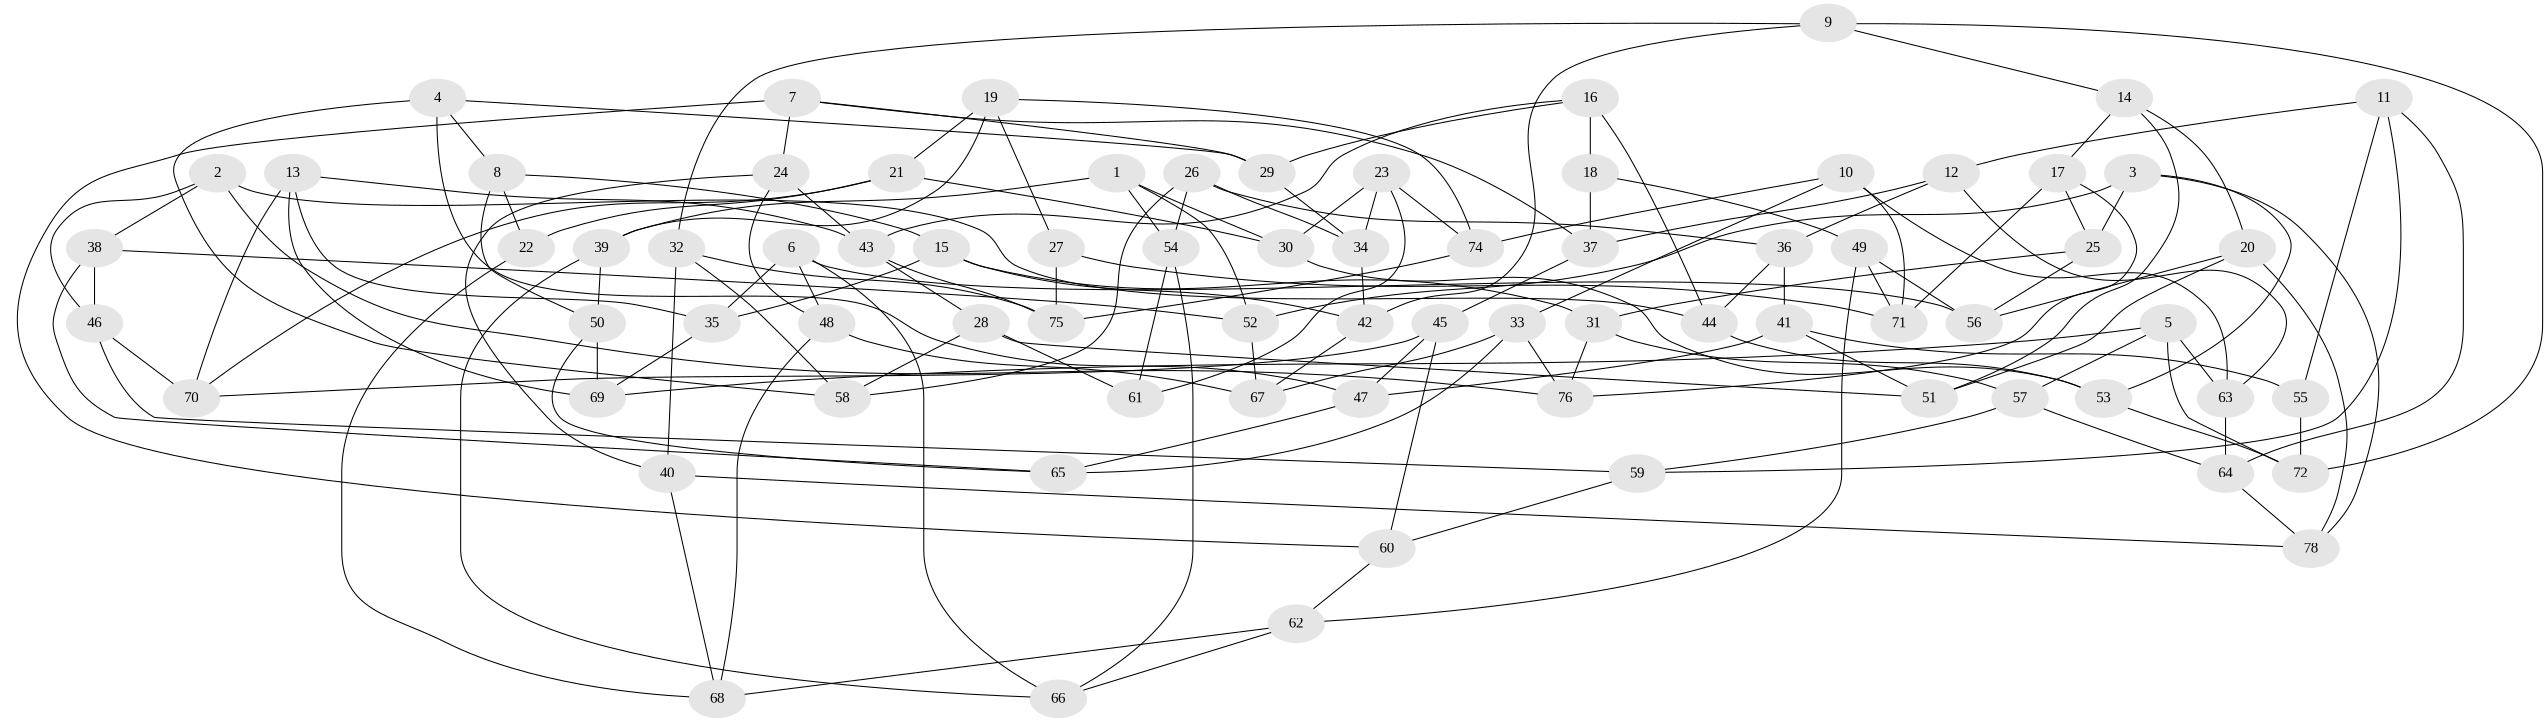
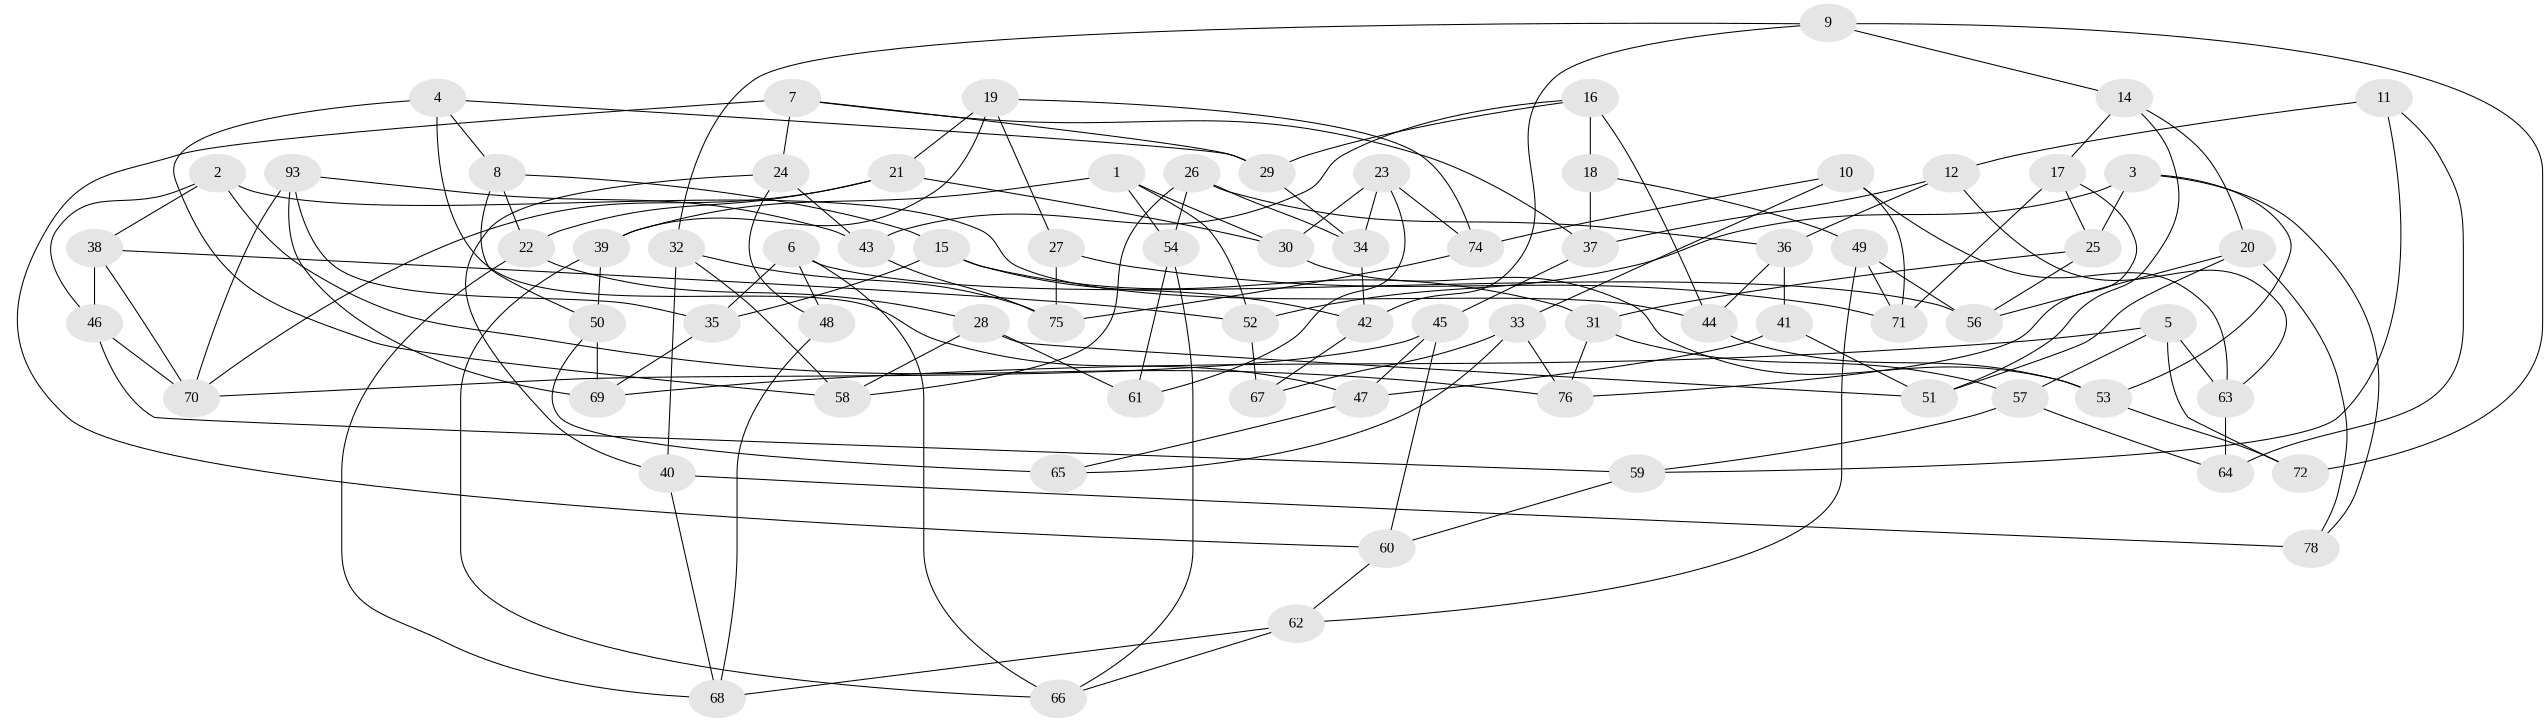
(293, 173) -> (293, 173)
(924, 286) -> (689, 290)
(991, 364) -> none
(2301, 398) -> none
(481, 441) -> (144, 323)
(2268, 511) -> none
